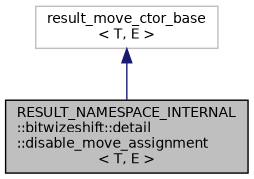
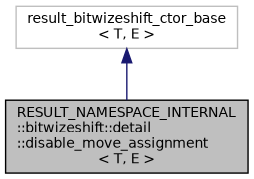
(127, 27) -> (127, 27)
